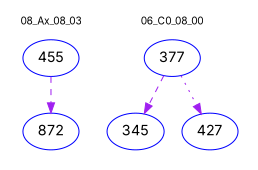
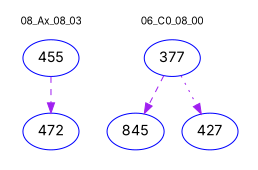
(51, 132) -> (51, 132)
(136, 132) -> (136, 132)
